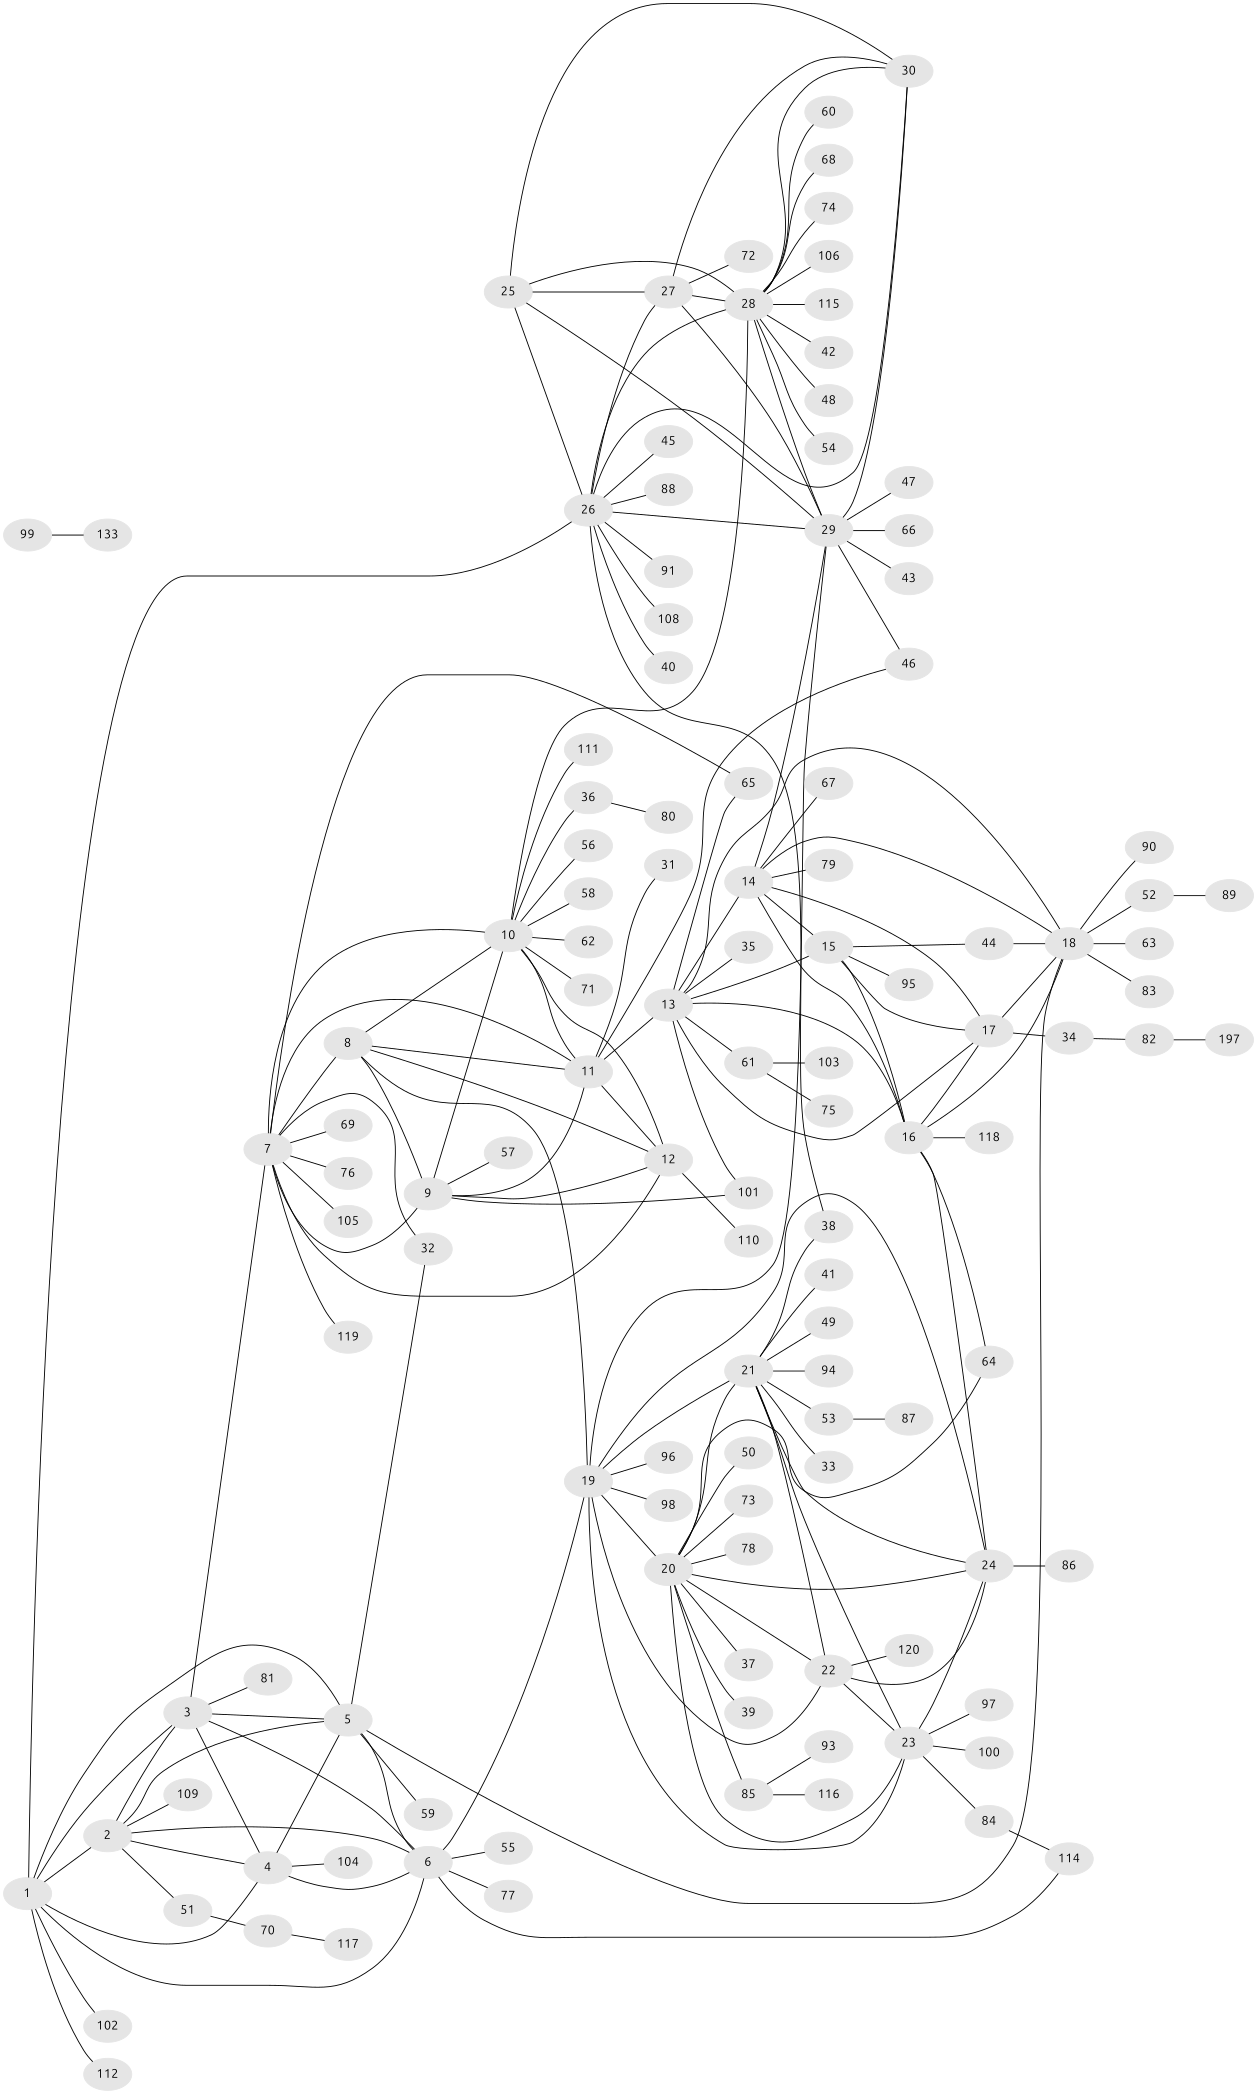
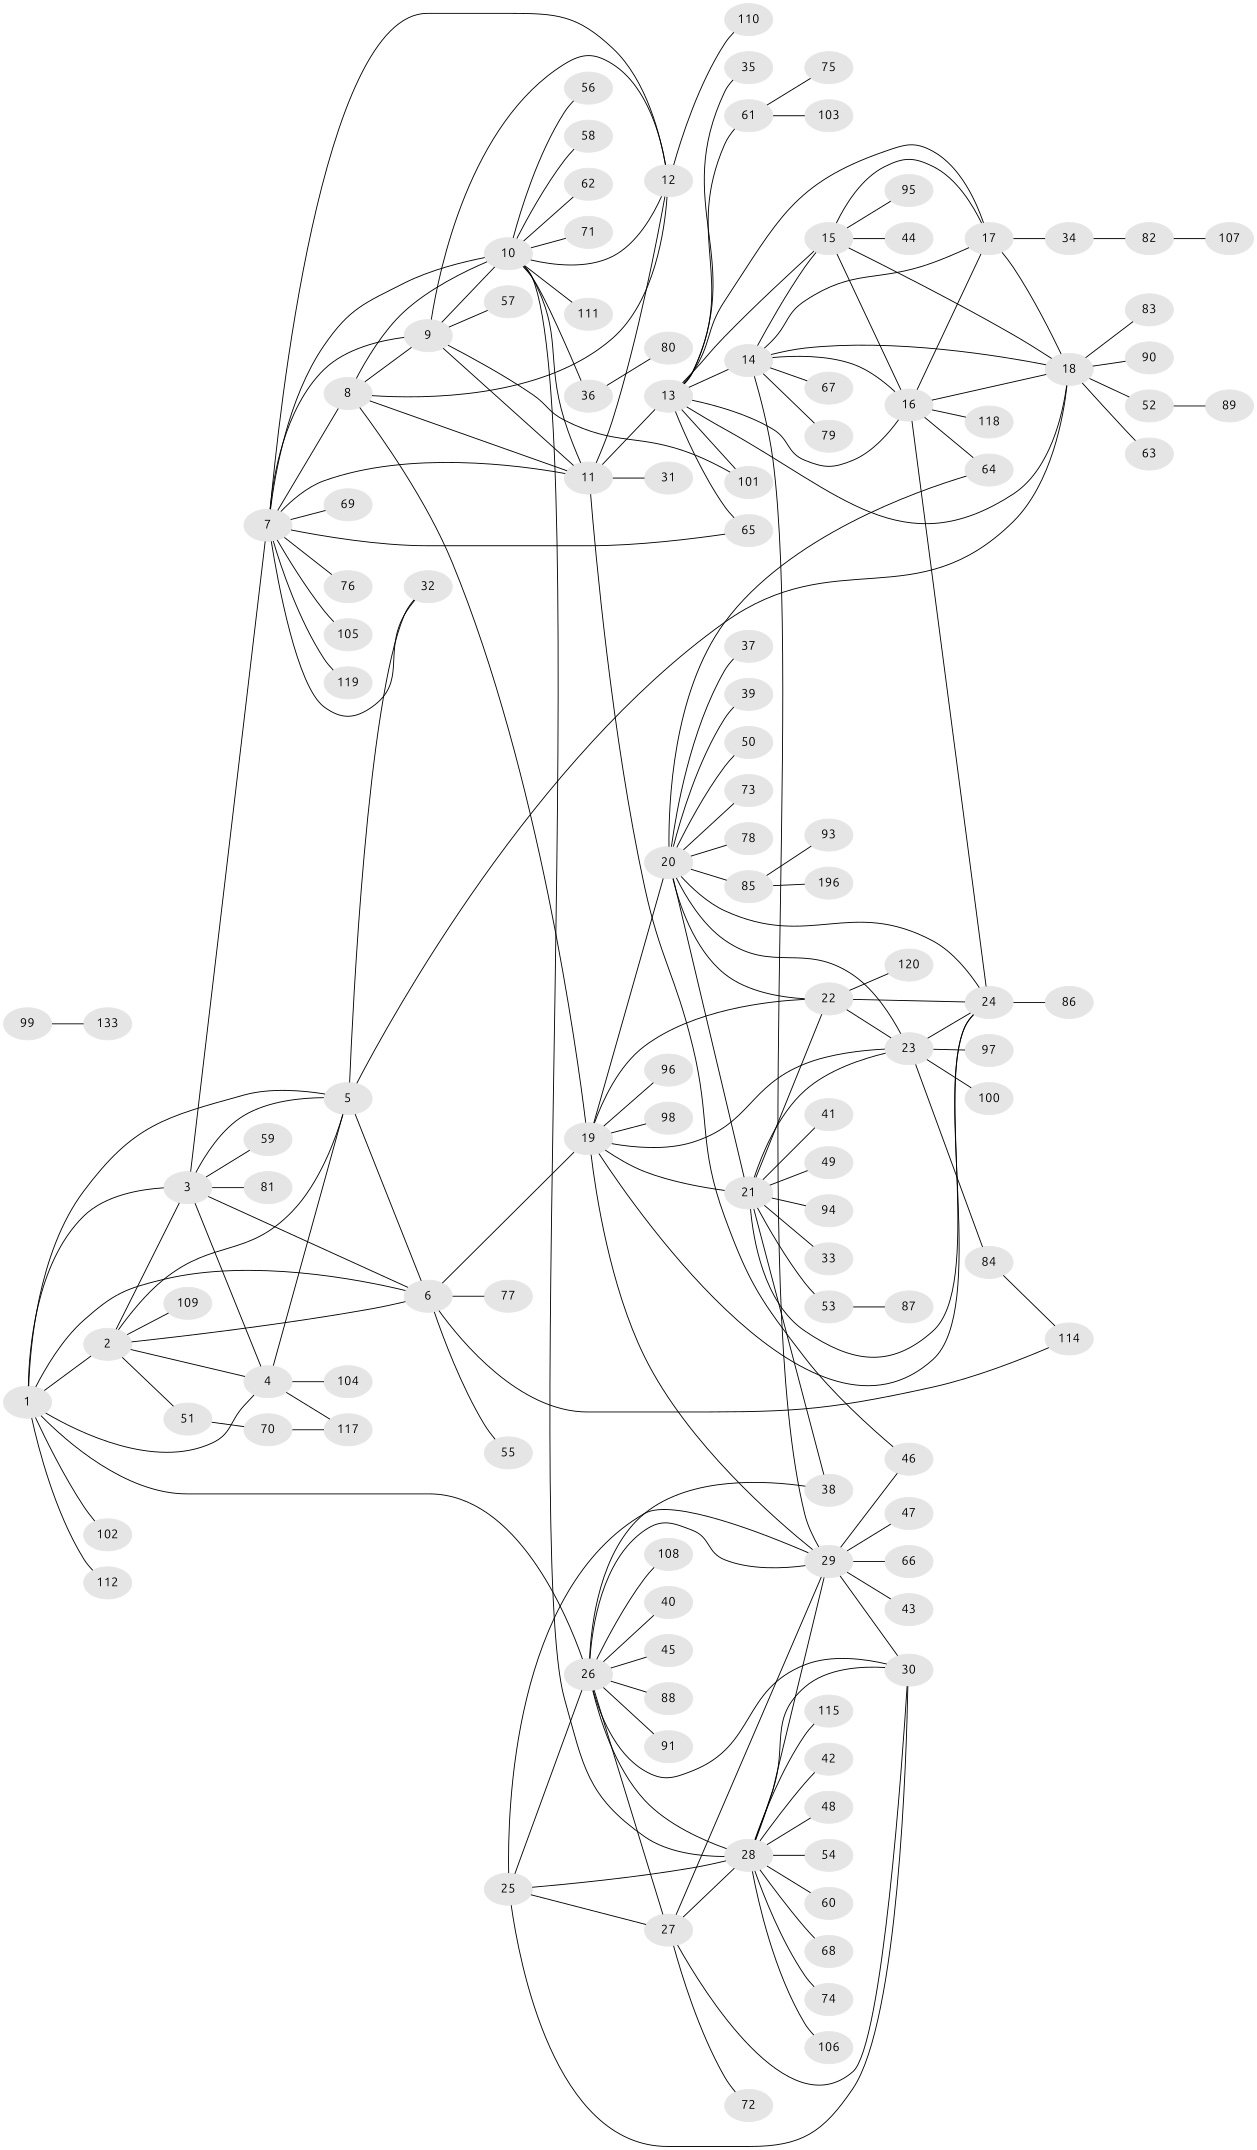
(1029, 944) -> (952, 301)
(1229, 1040) -> (1229, 239)
(388, 1767) -> (228, 1164)
(829, 1795) -> (829, 883)
(350, 1889) -> (308, 1406)
